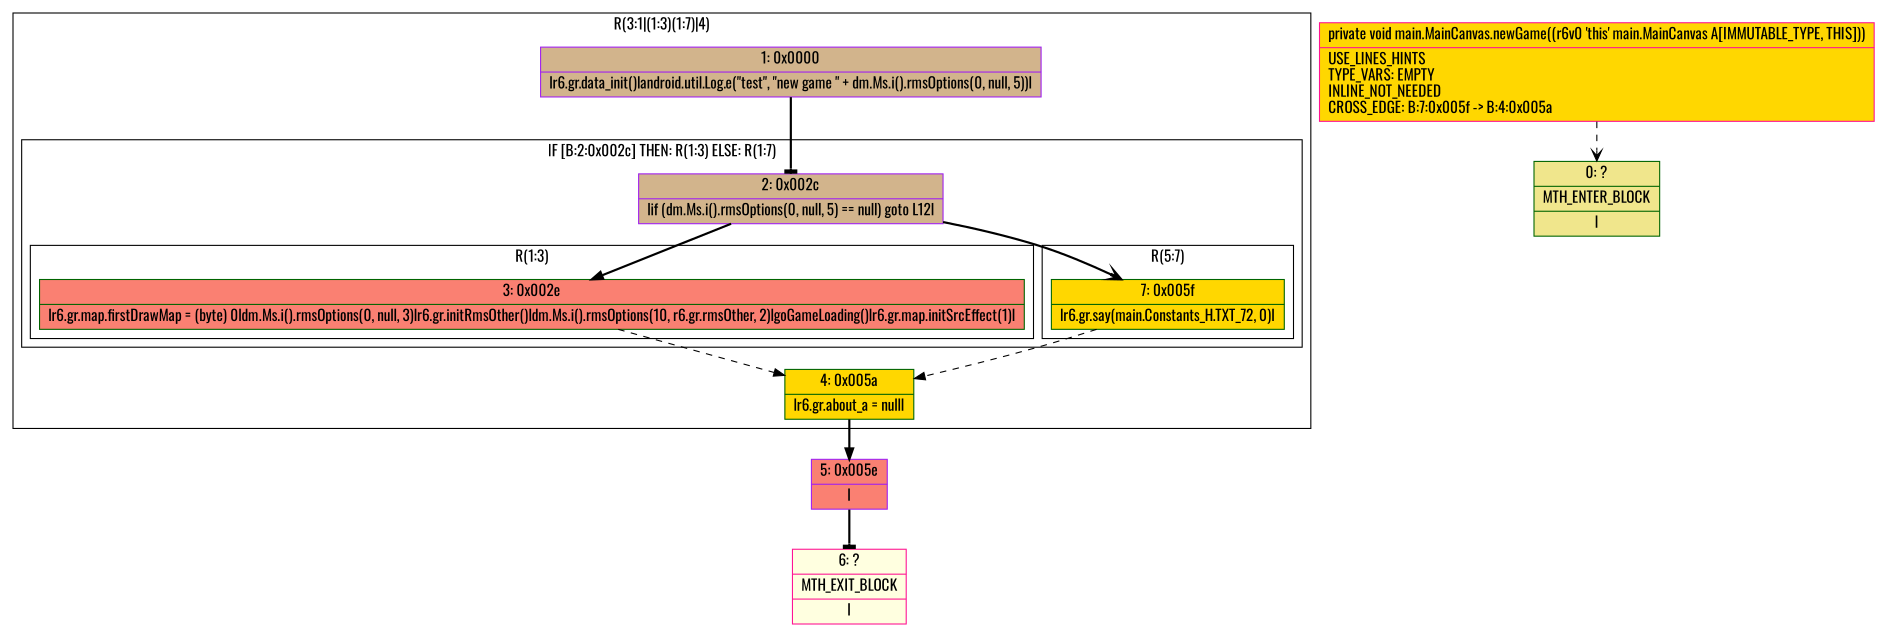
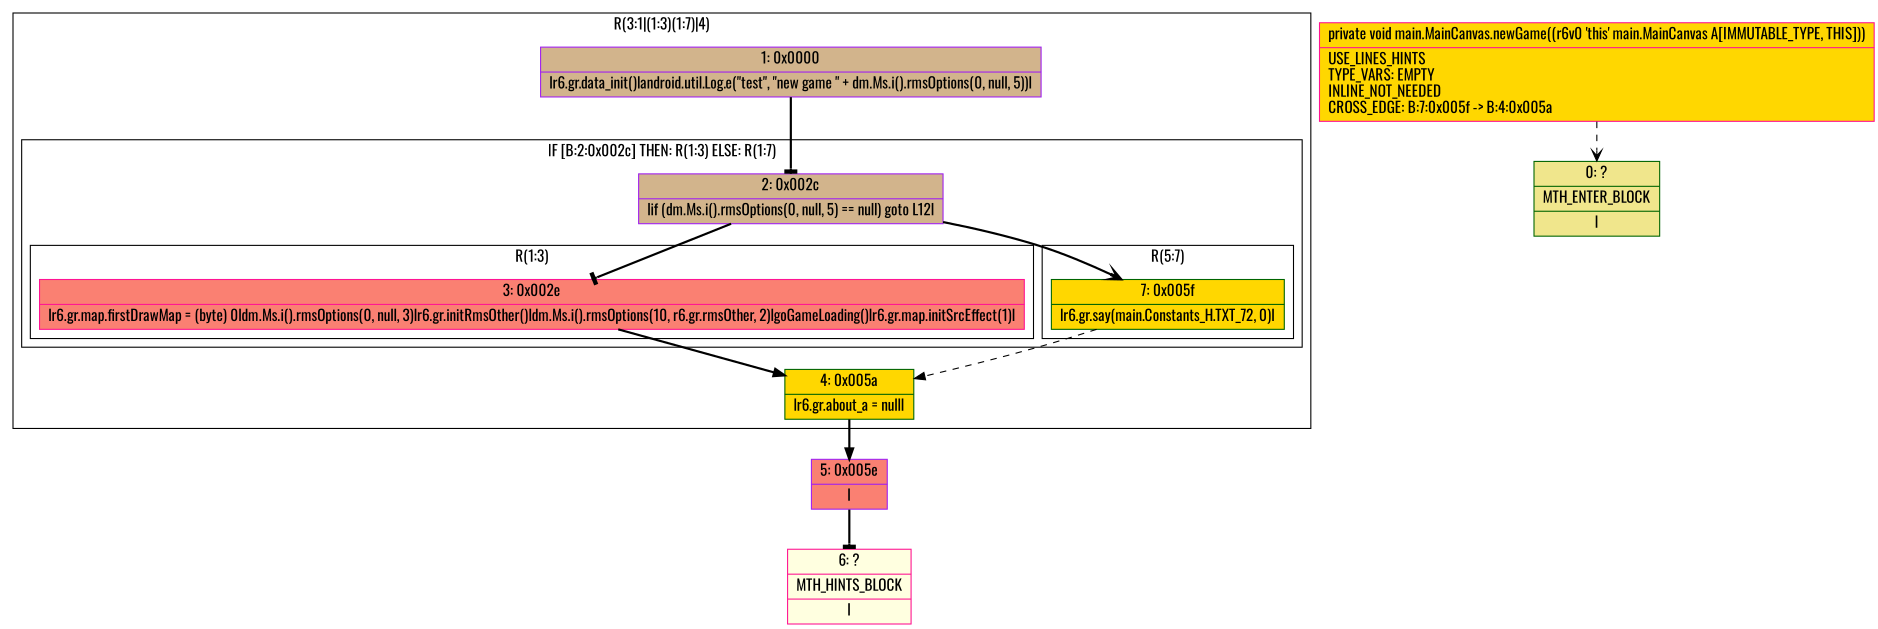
(660, 252) -> (657, 253)
(532, 304) -> (532, 304)
(708, 354) -> (708, 354)
(849, 586) -> (849, 586)
